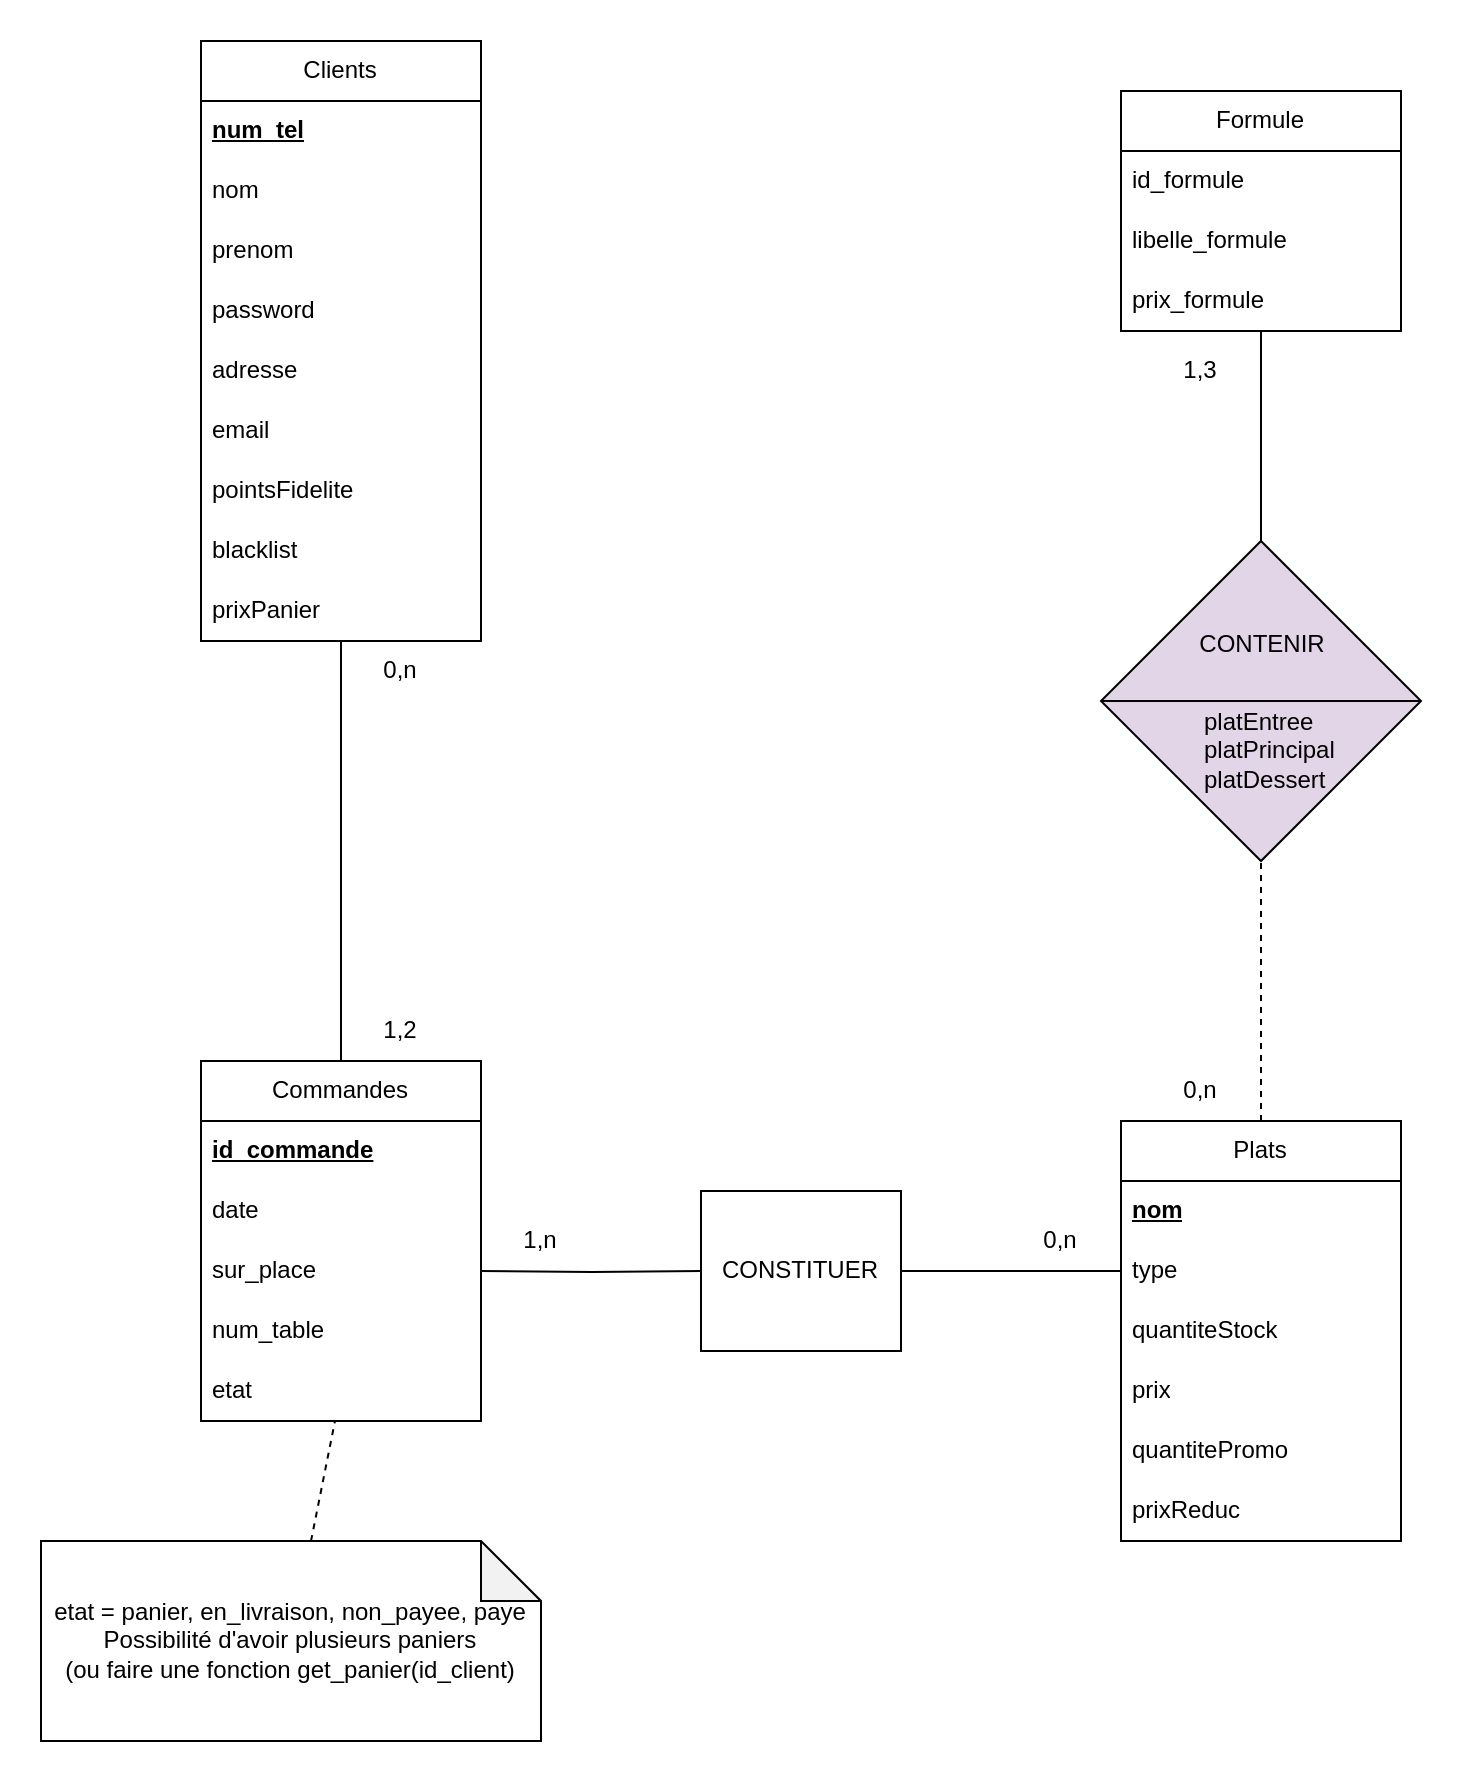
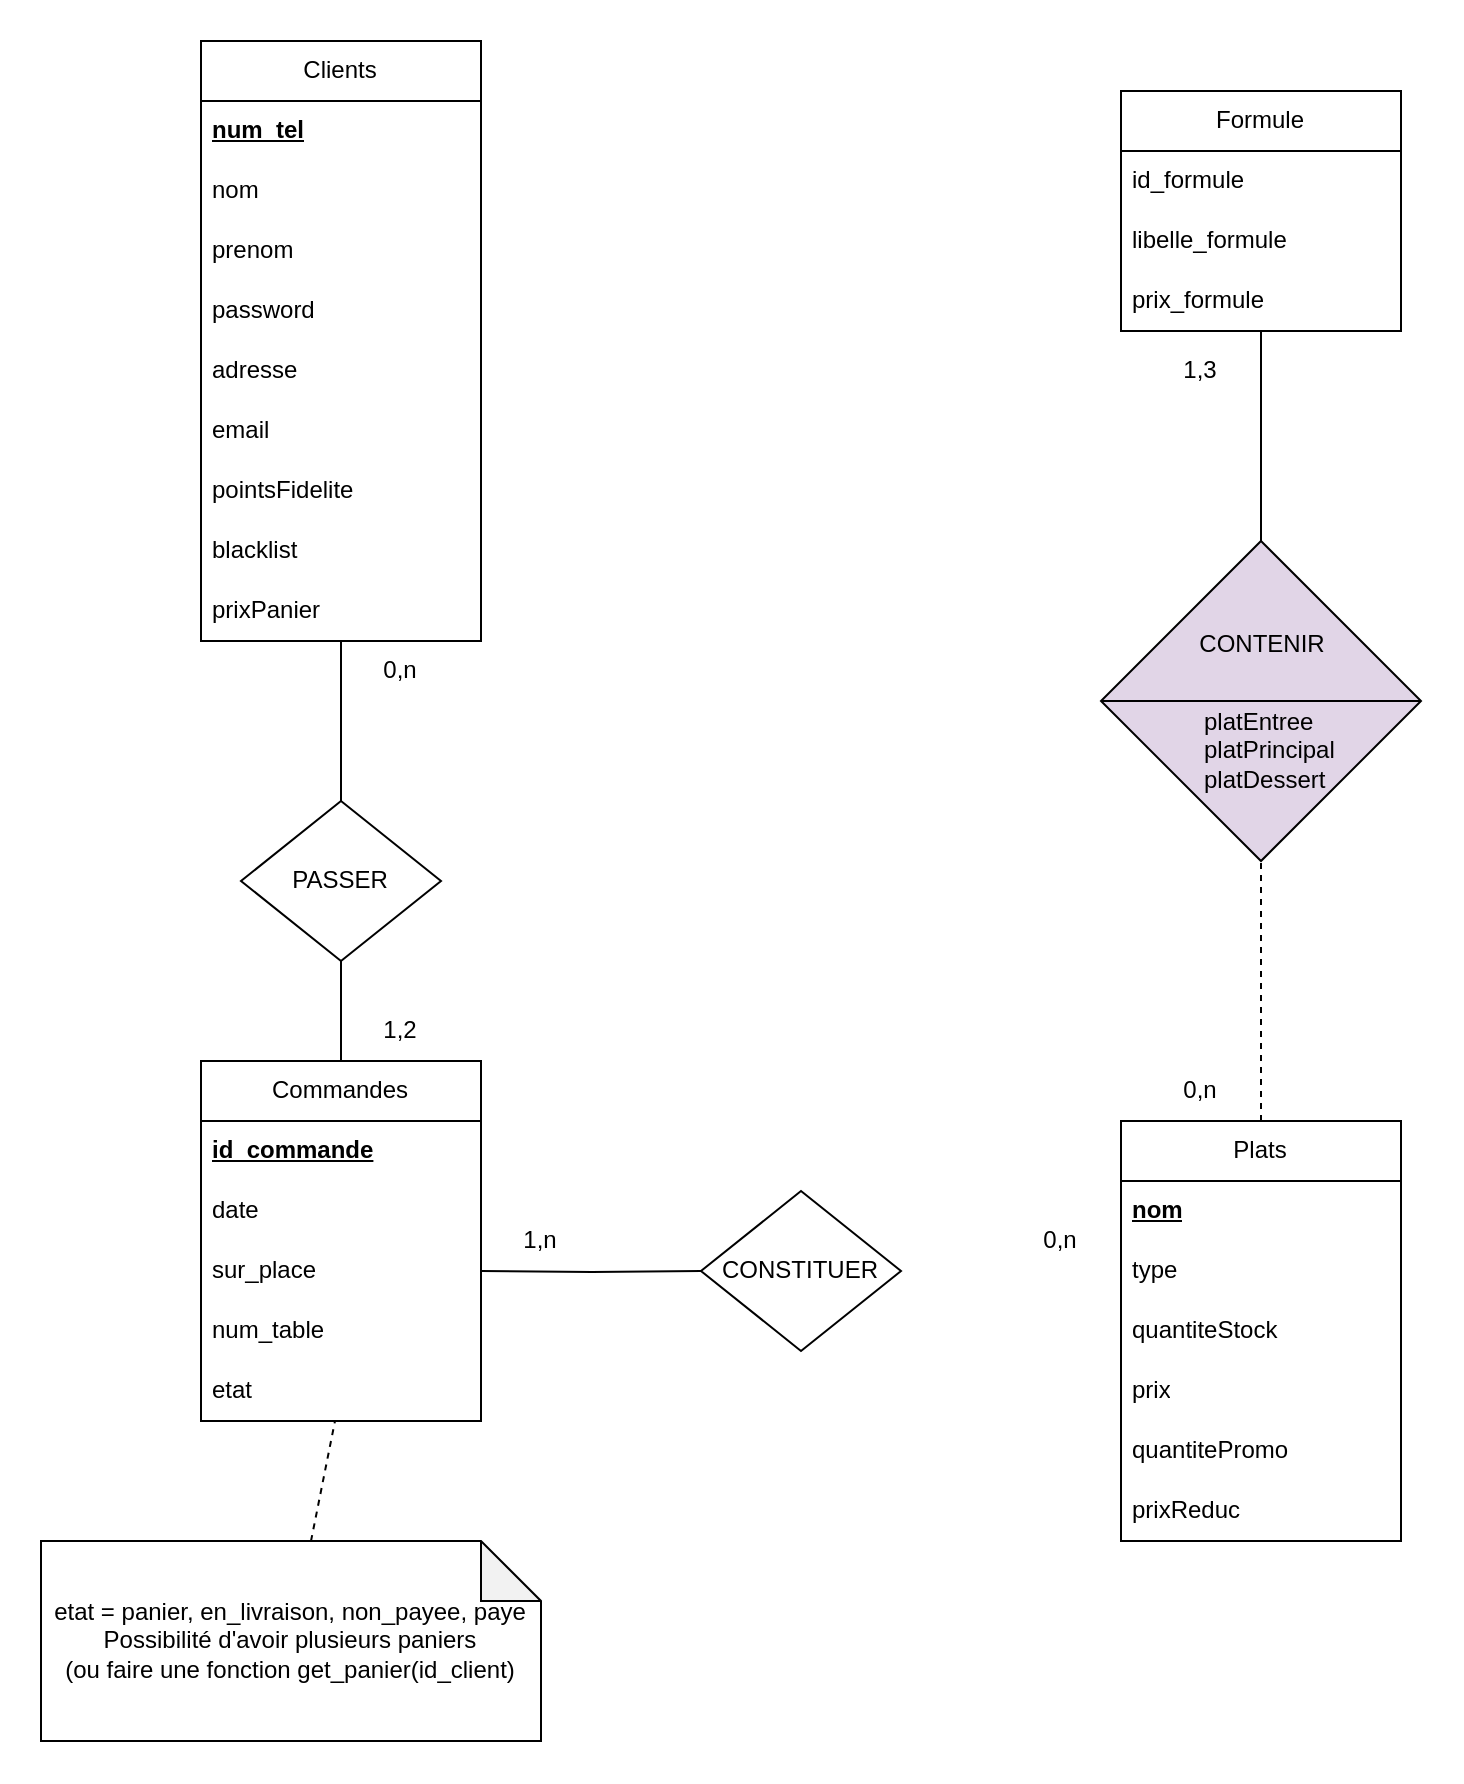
none -> (341, 881)
(801, 1271) -> (801, 1271)
(1009, 1271) -> none
